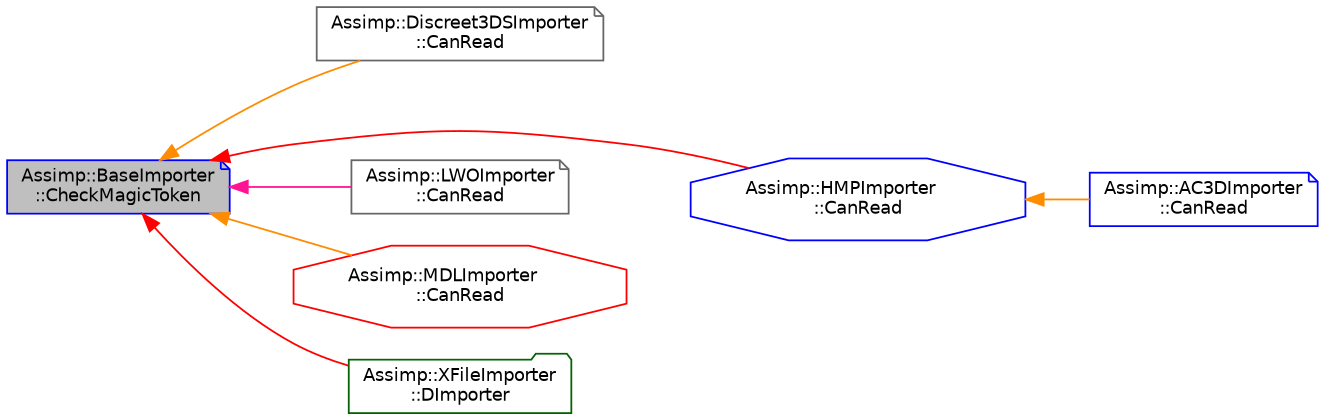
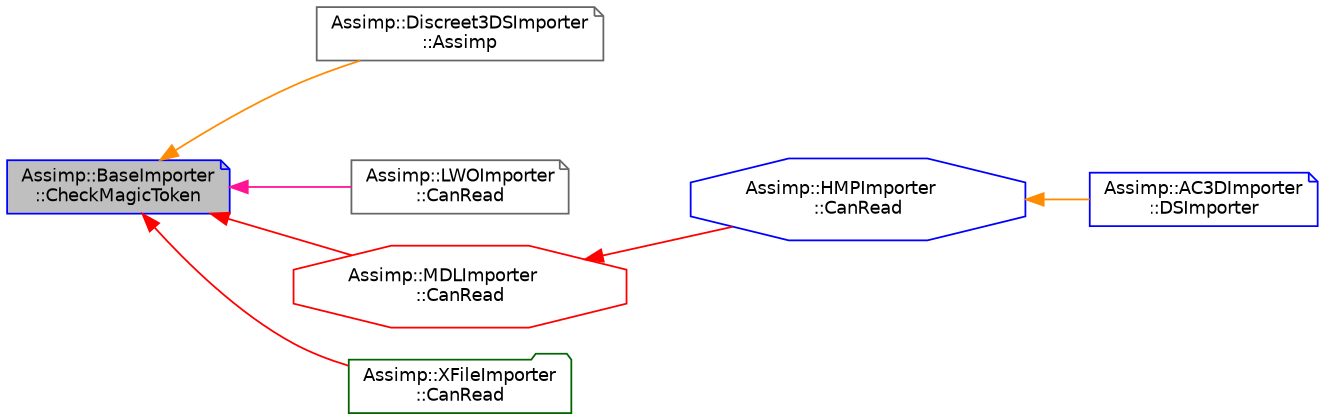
(460, 34) -> (460, 34)
(490, 132) -> (668, 241)
(1204, 199) -> (1204, 199)
(290, 237) -> (290, 237)
(460, 386) -> (460, 386)
